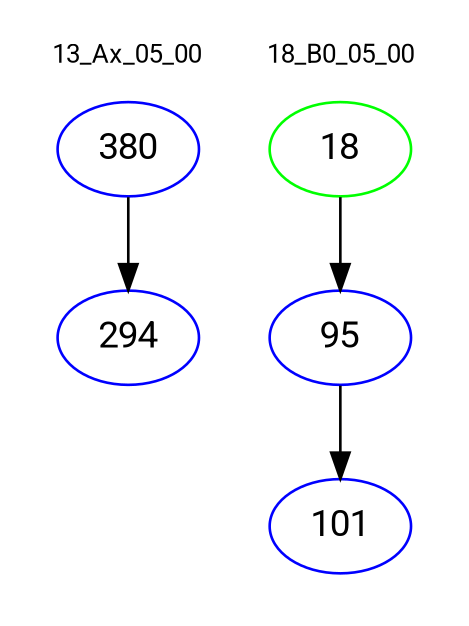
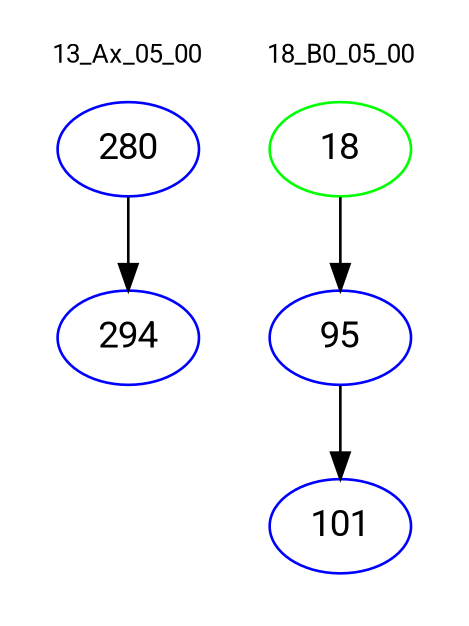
(128, 149) -> (128, 149)
